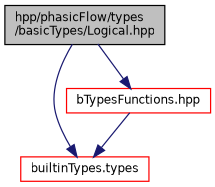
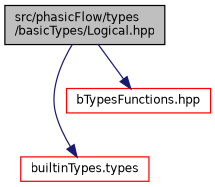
(85, 25) -> (85, 25)
(116, 130) -> none
